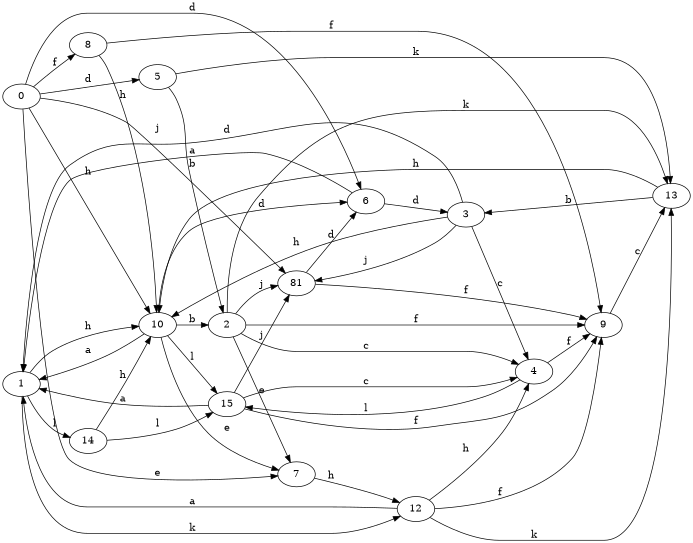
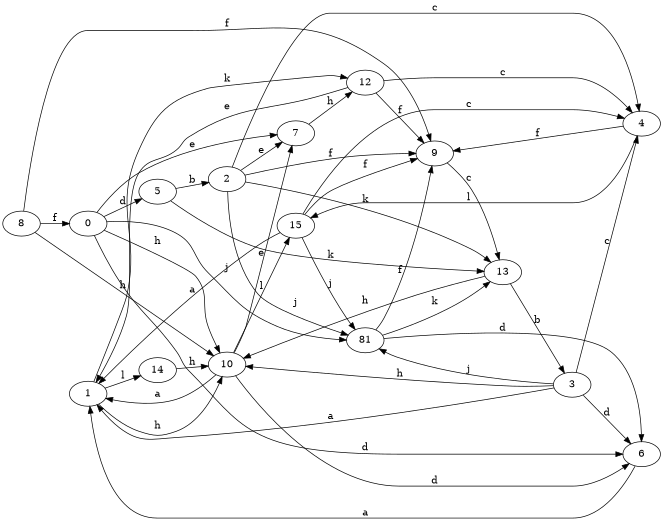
(51, 72) -> (51, 224)
(227, 130) -> (331, 416)
(412, 208) -> (604, 417)
(189, 325) -> none
(158, 434) -> none
(466, 449) -> (503, 73)
(650, 476) -> (436, 315)
(192, 502) -> (227, 107)
